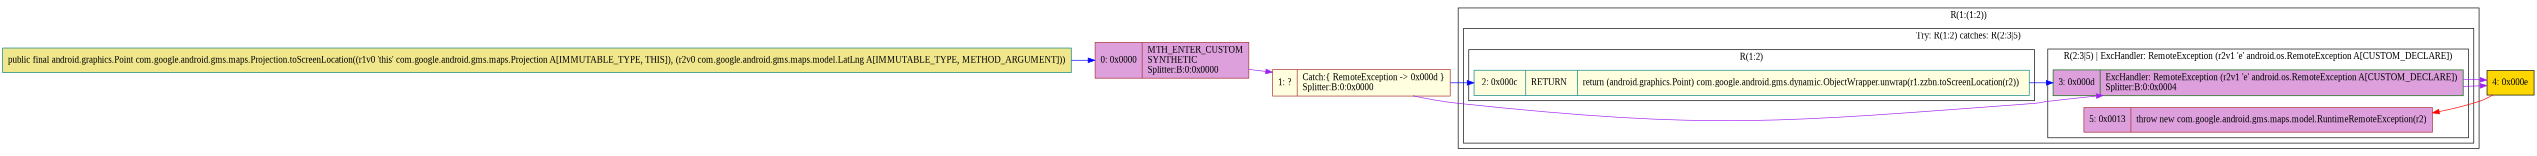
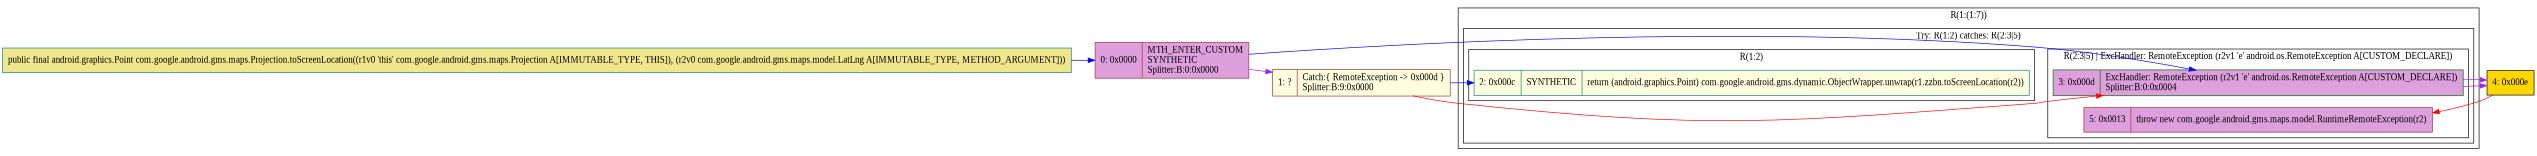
(1969, 16) -> (1969, 16)
(1549, 82) -> (1552, 82)
(2039, 83) -> (1720, 36)
(1338, 87) -> (1338, 87)
(1754, 120) -> (1754, 120)
